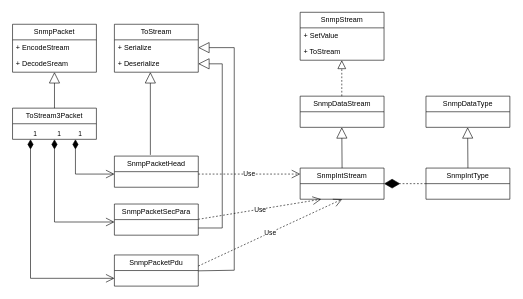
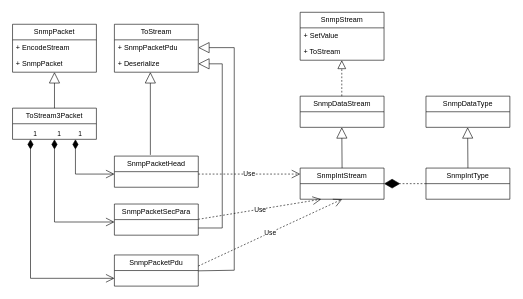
(136, 48) -> (147, 48)
(41, 64) -> (39, 64)
